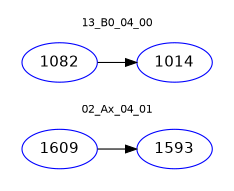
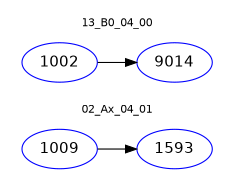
(60, 62) -> (60, 62)
(175, 62) -> (175, 62)
(60, 149) -> (60, 149)
